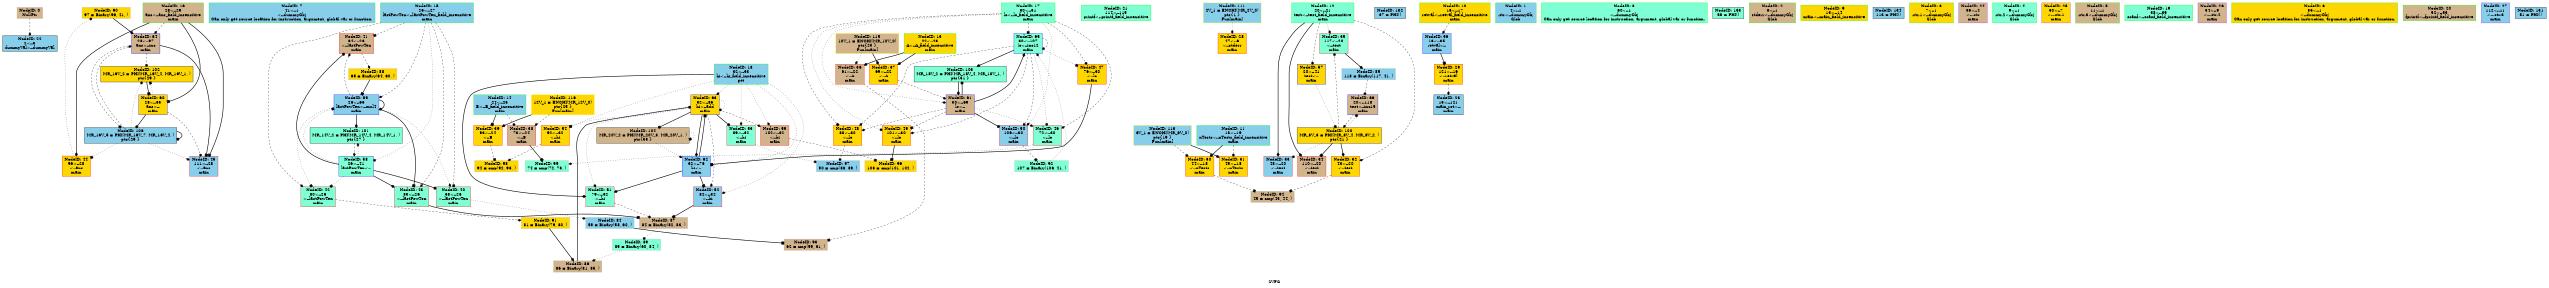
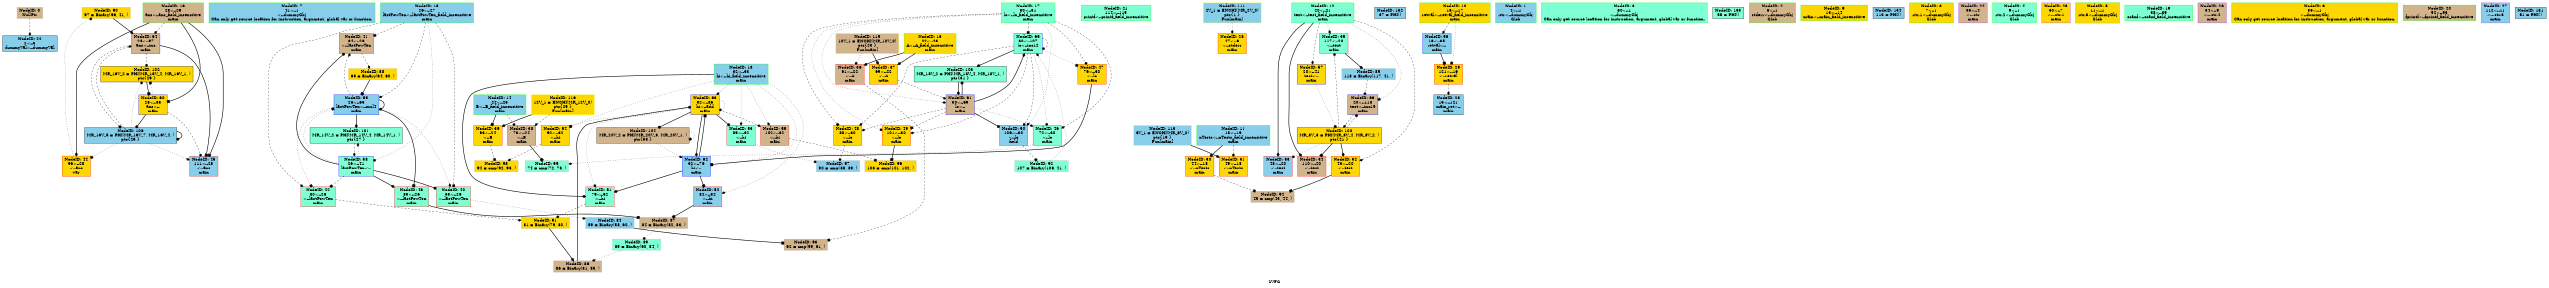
(2098, 13) -> (2098, 13)
(1315, 42) -> (1315, 42)
none -> (1455, 42)
none -> (1392, 55)
(859, 58) -> (859, 58)
(741, 81) -> (741, 81)
(444, 105) -> none
(1351, 122) -> (1351, 122)
(1014, 142) -> (1014, 142)
(713, 149) -> none
(1180, 150) -> none
(76, 173) -> (76, 173)
(338, 181) -> (338, 181)
(1312, 183) -> (1312, 183)
(631, 210) -> (572, 210)
